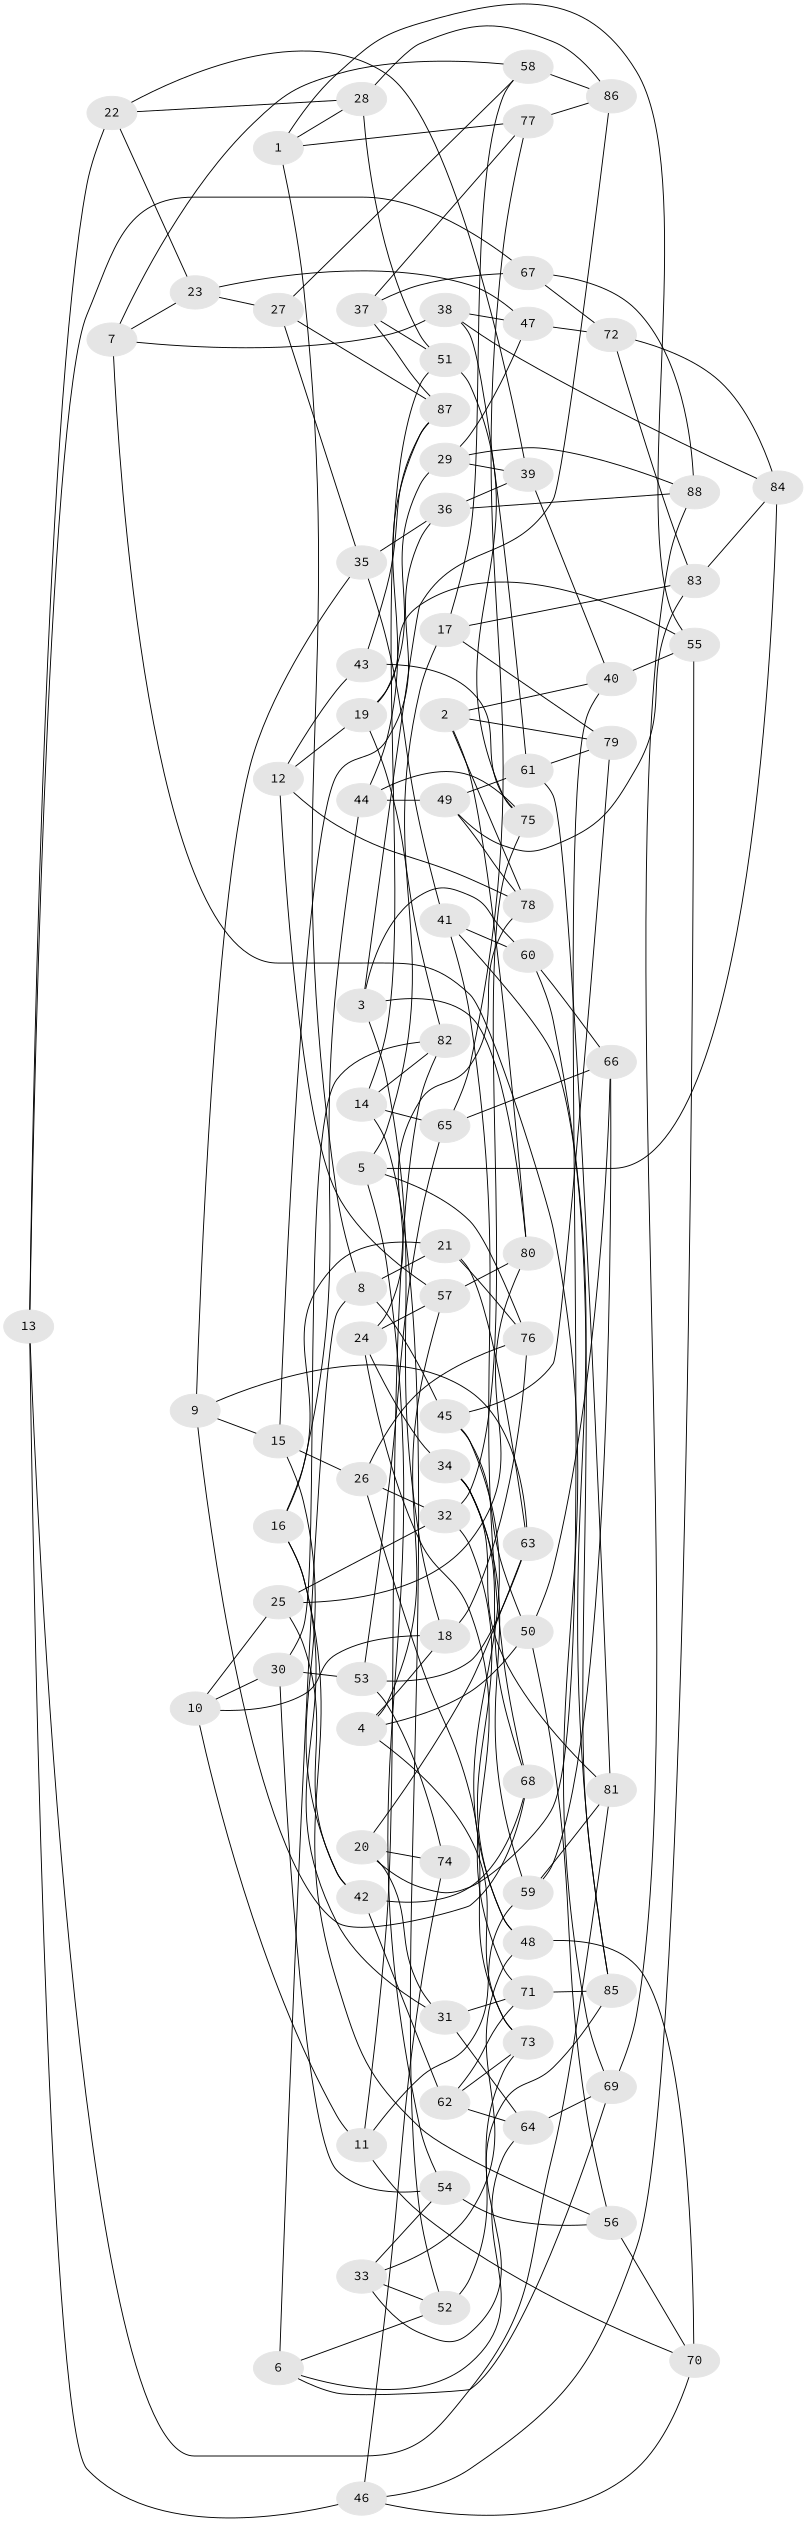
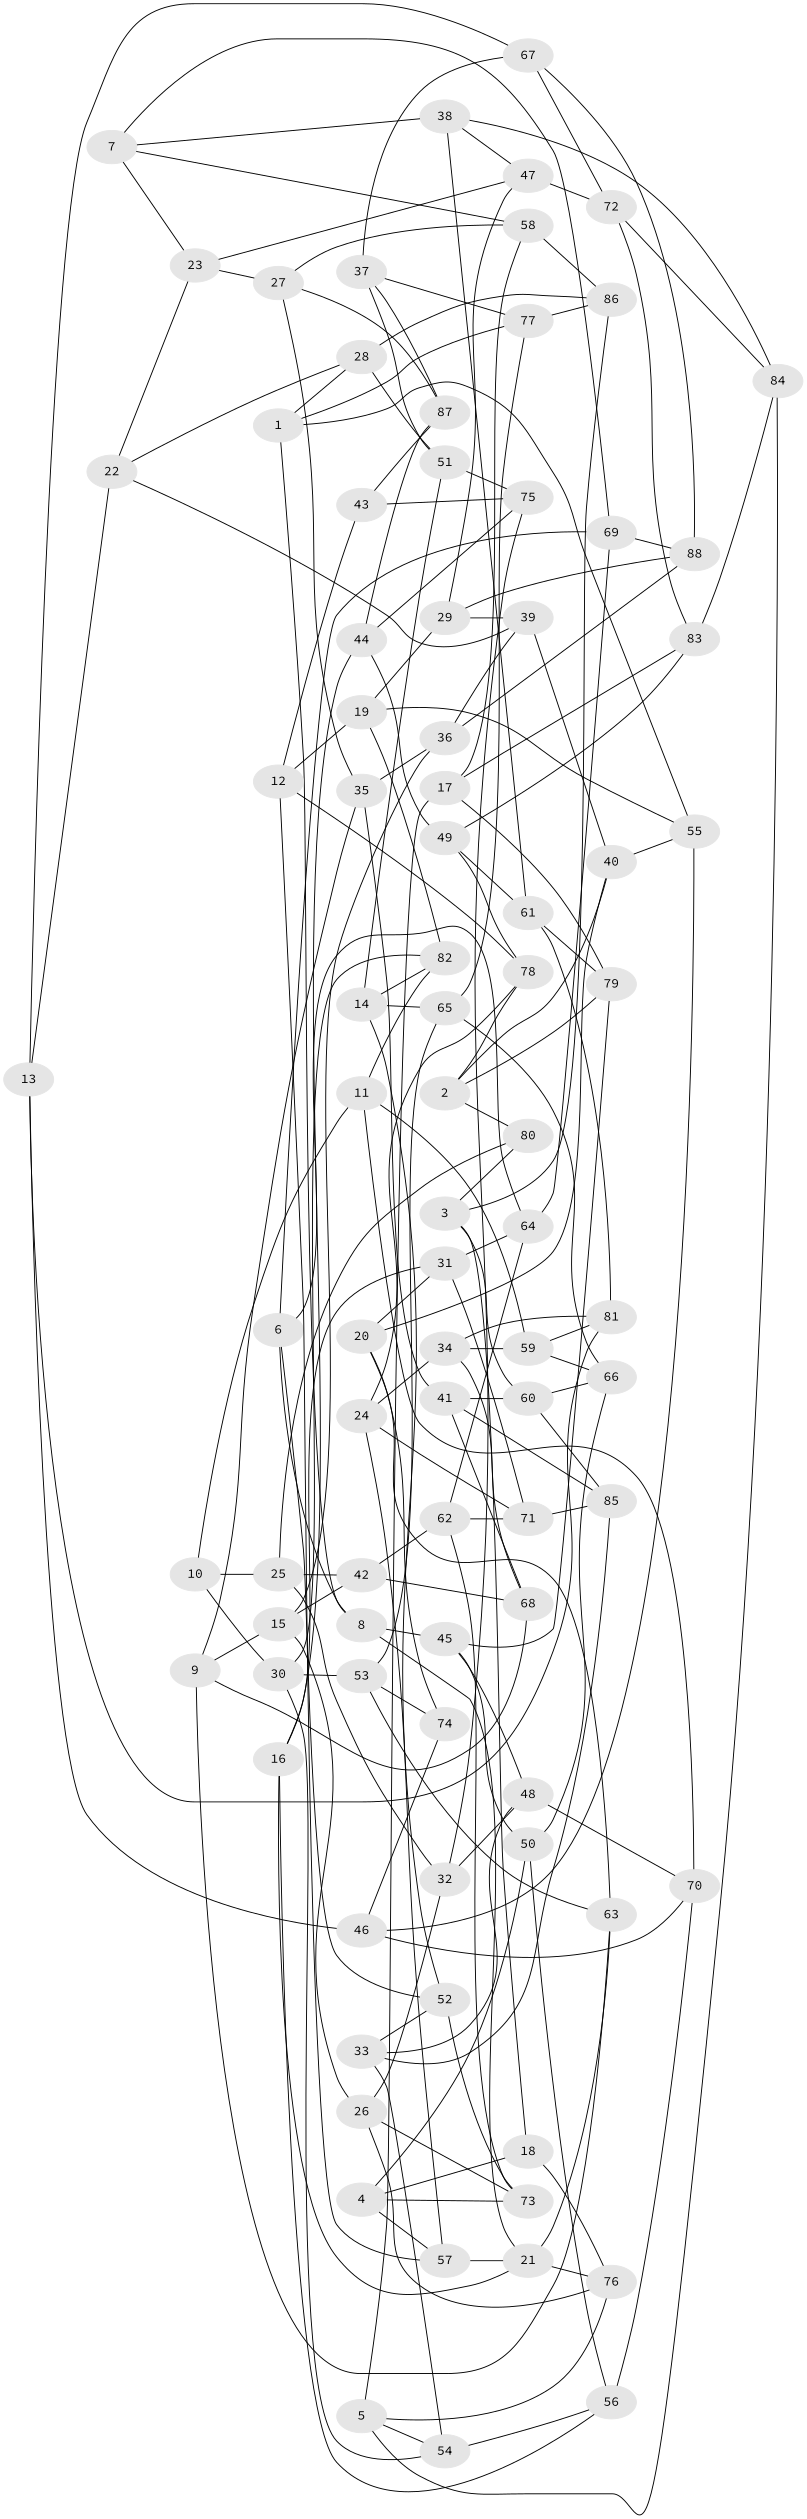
(483, 1276) -> (487, 2261)
(325, 1664) -> none
